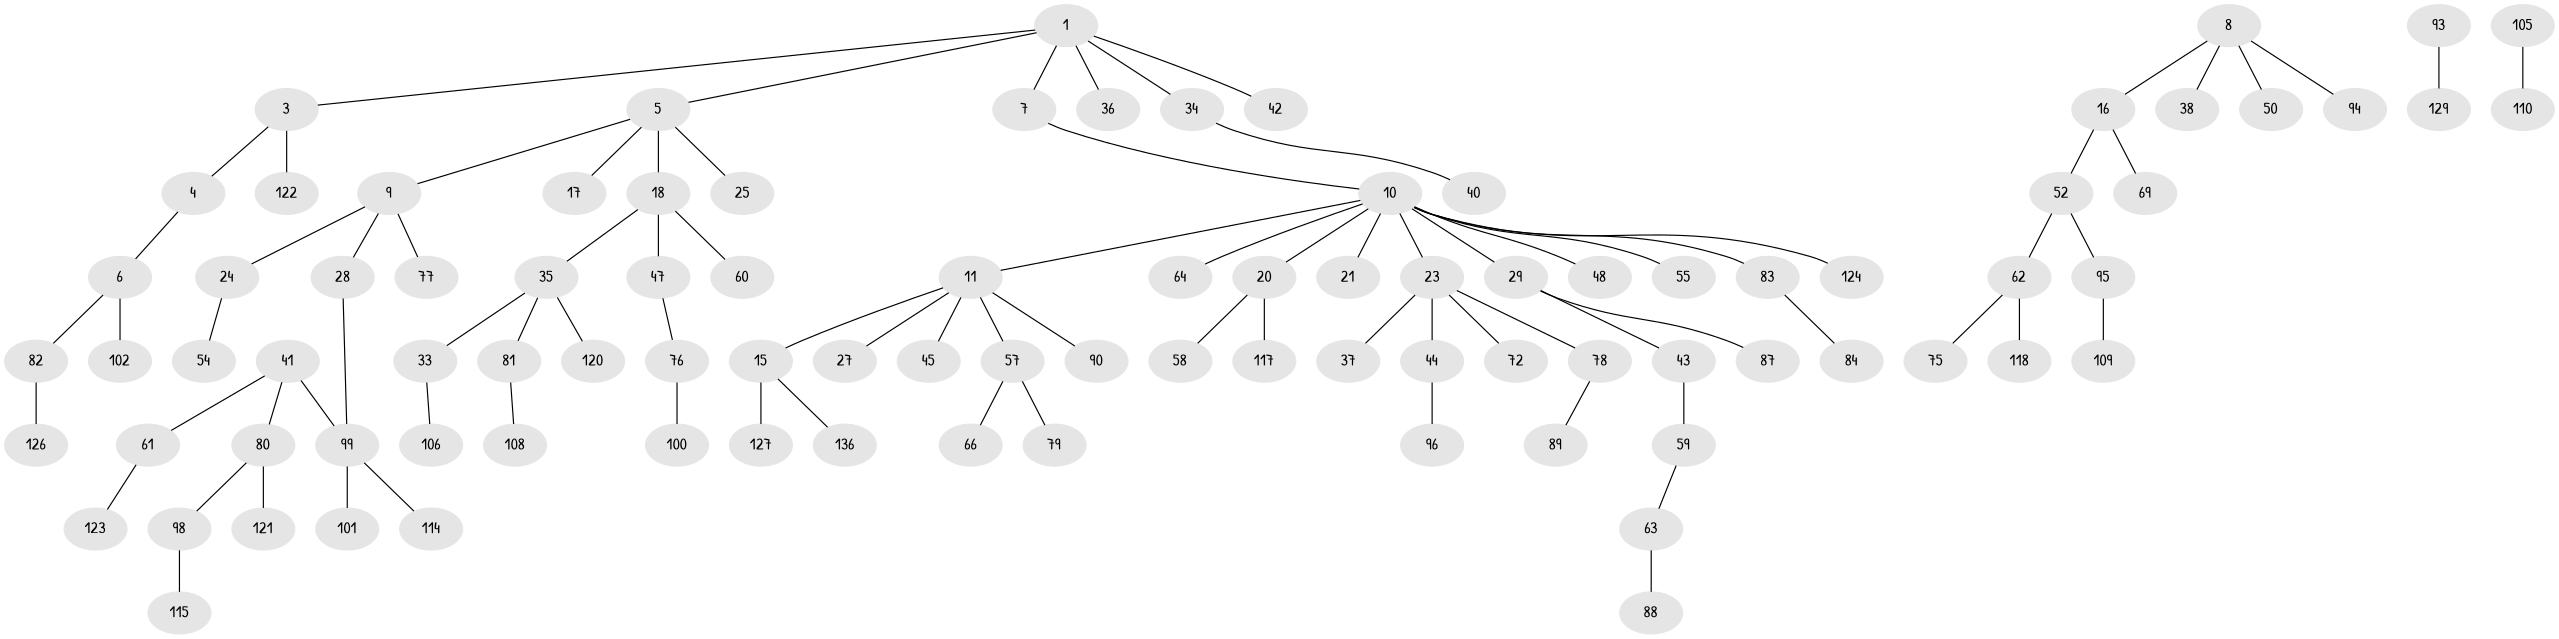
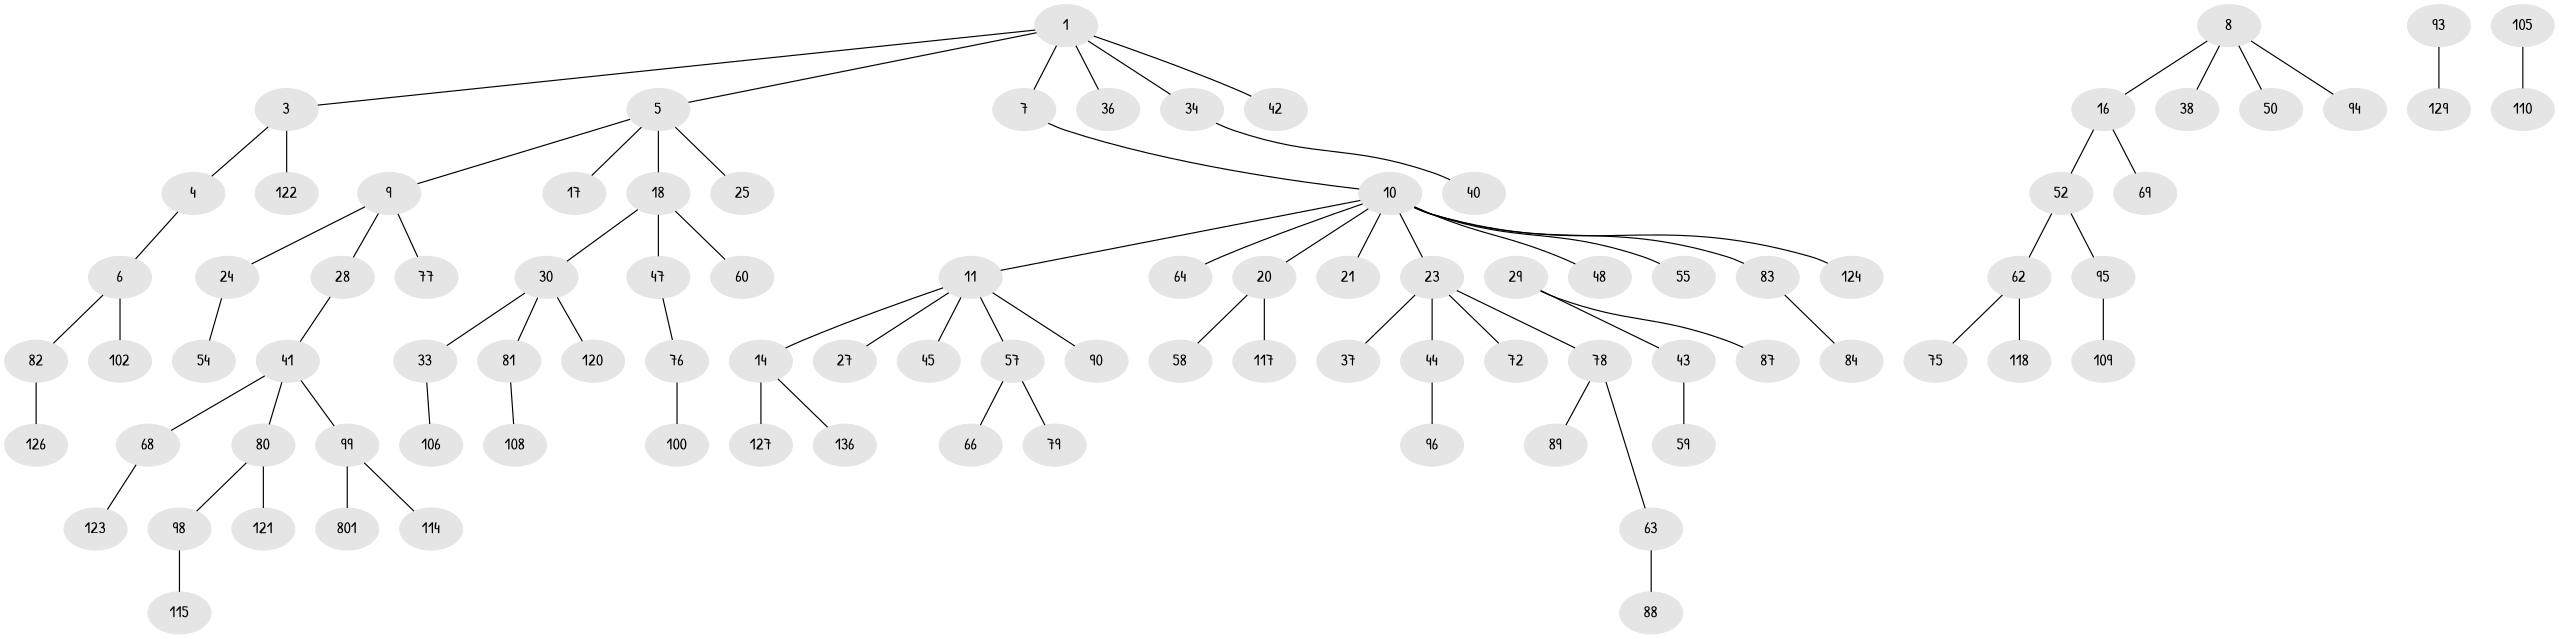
(1453, 235) -> none
(547, 277) -> (547, 277)
(345, 361) -> (315, 319)
(761, 361) -> (761, 361)
(148, 445) -> (148, 445)
(1667, 487) -> (1626, 445)
(347, 529) -> (347, 529)
